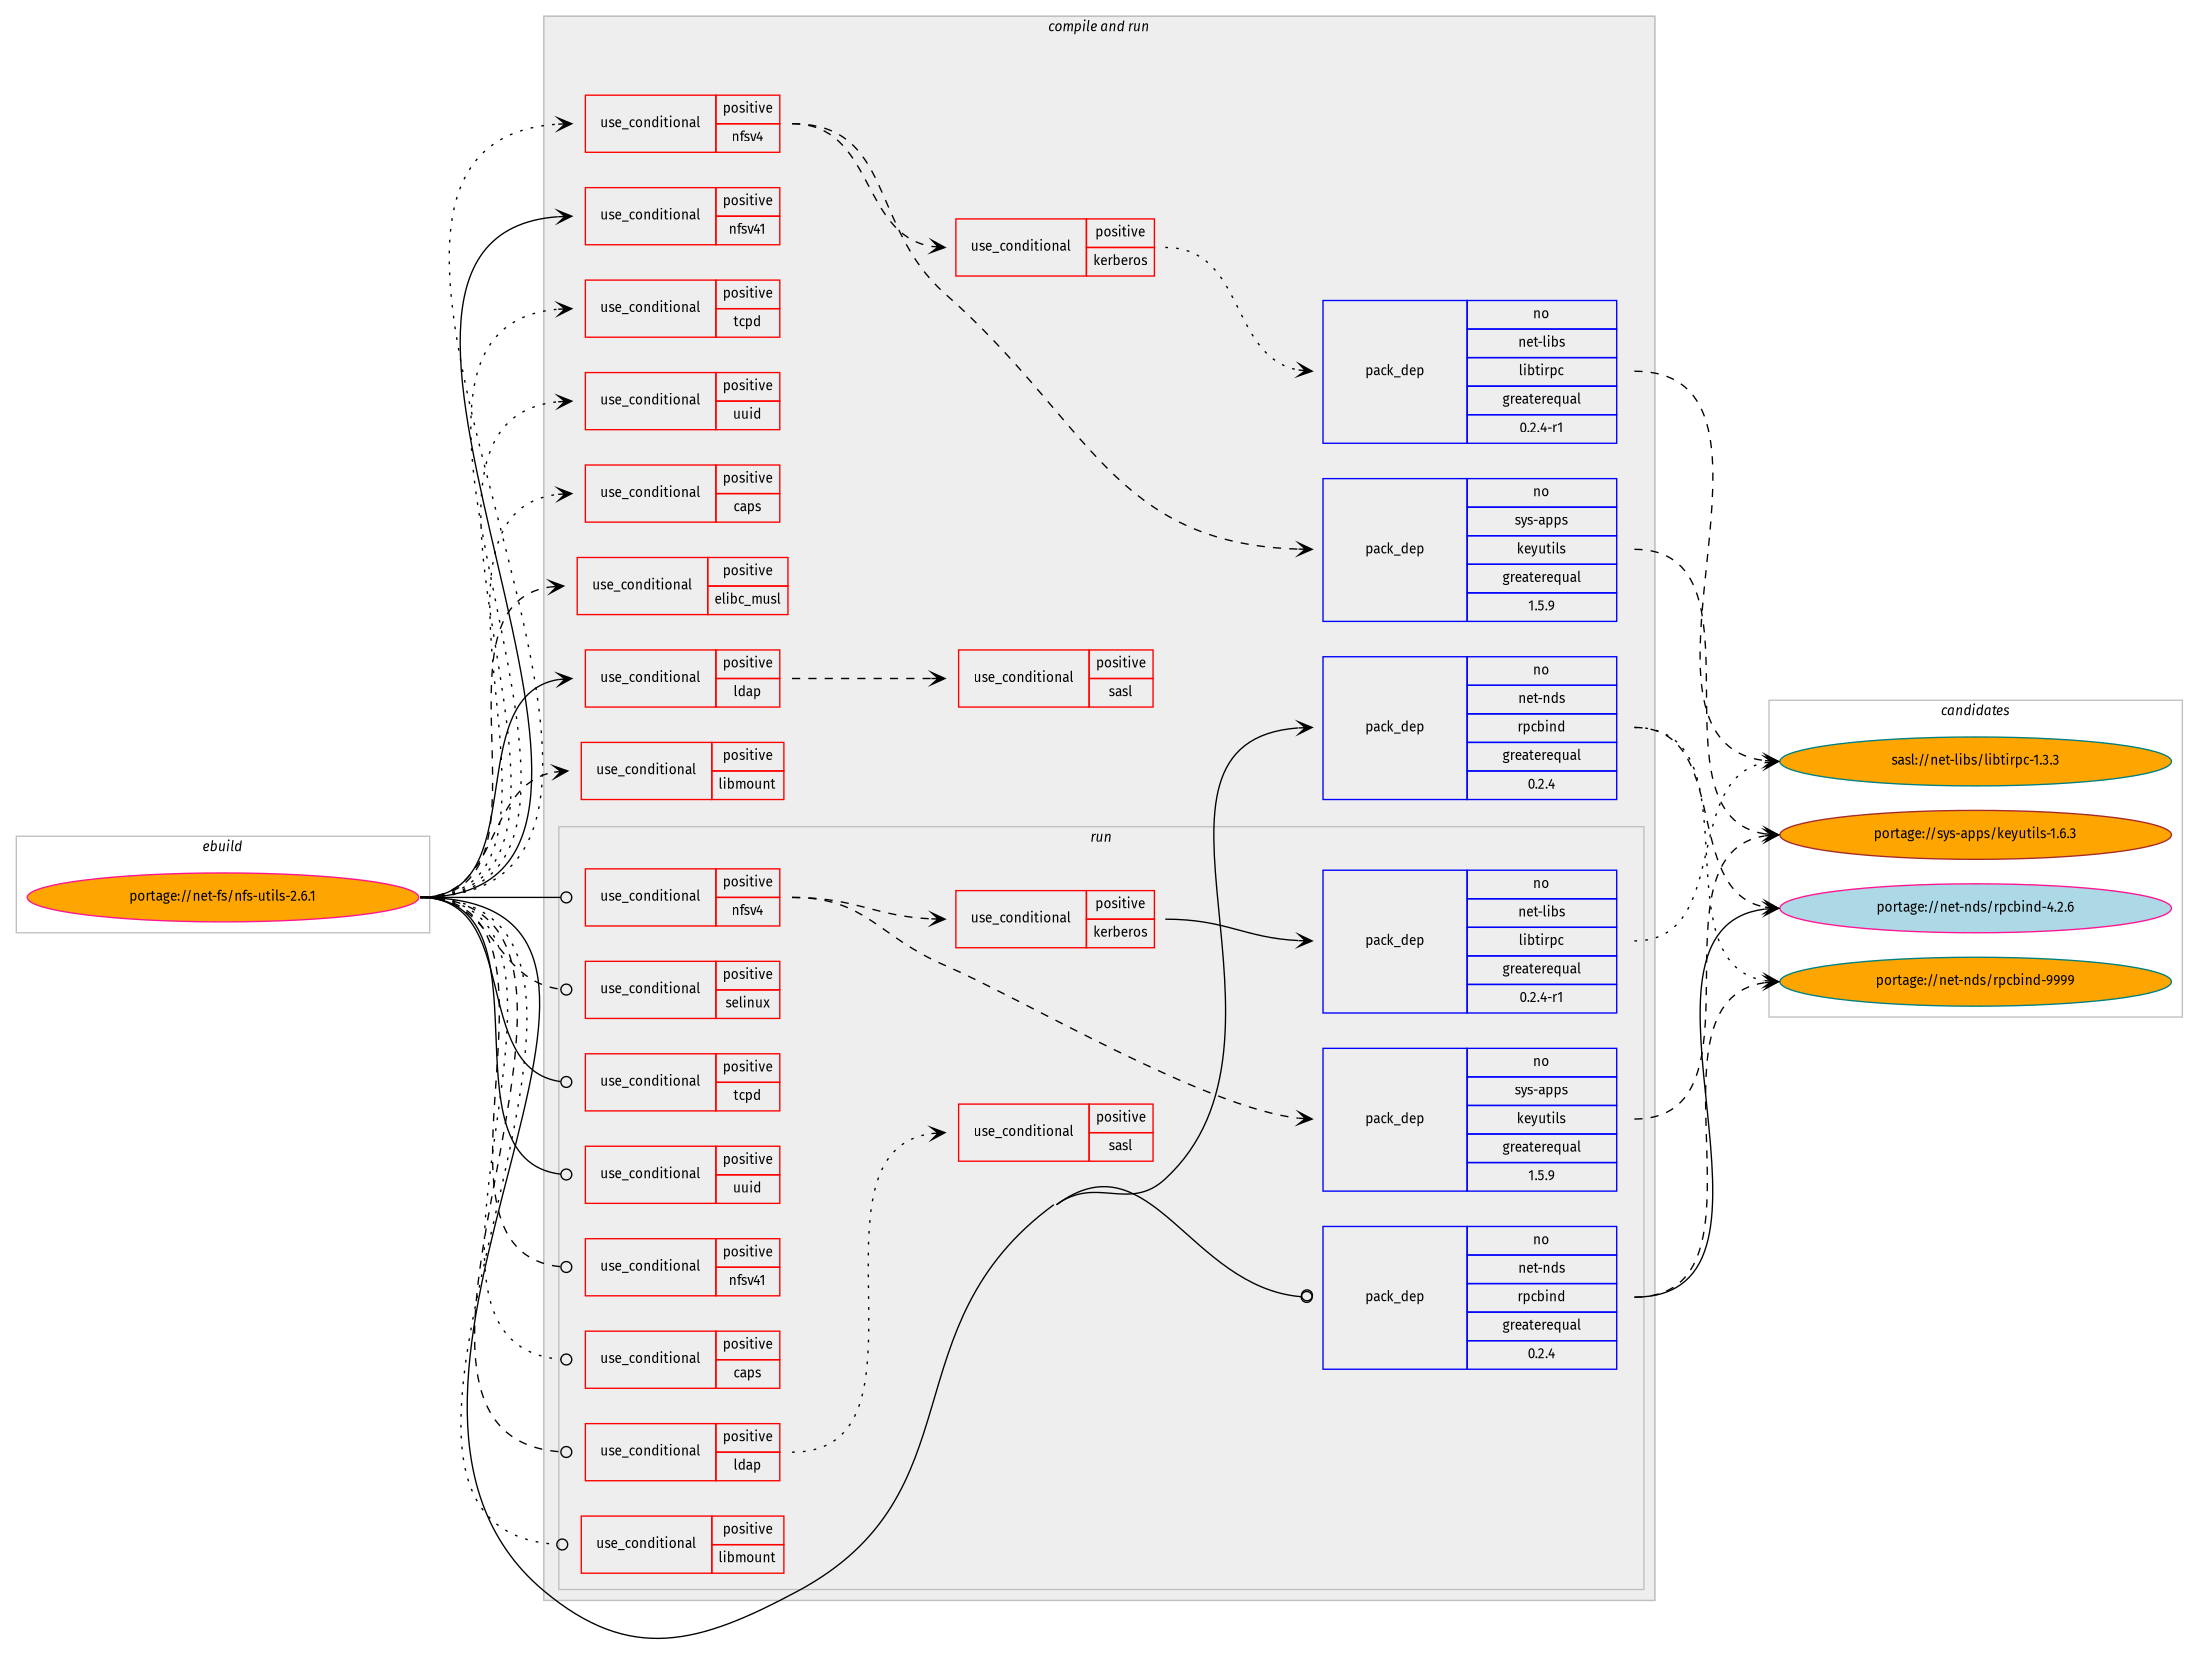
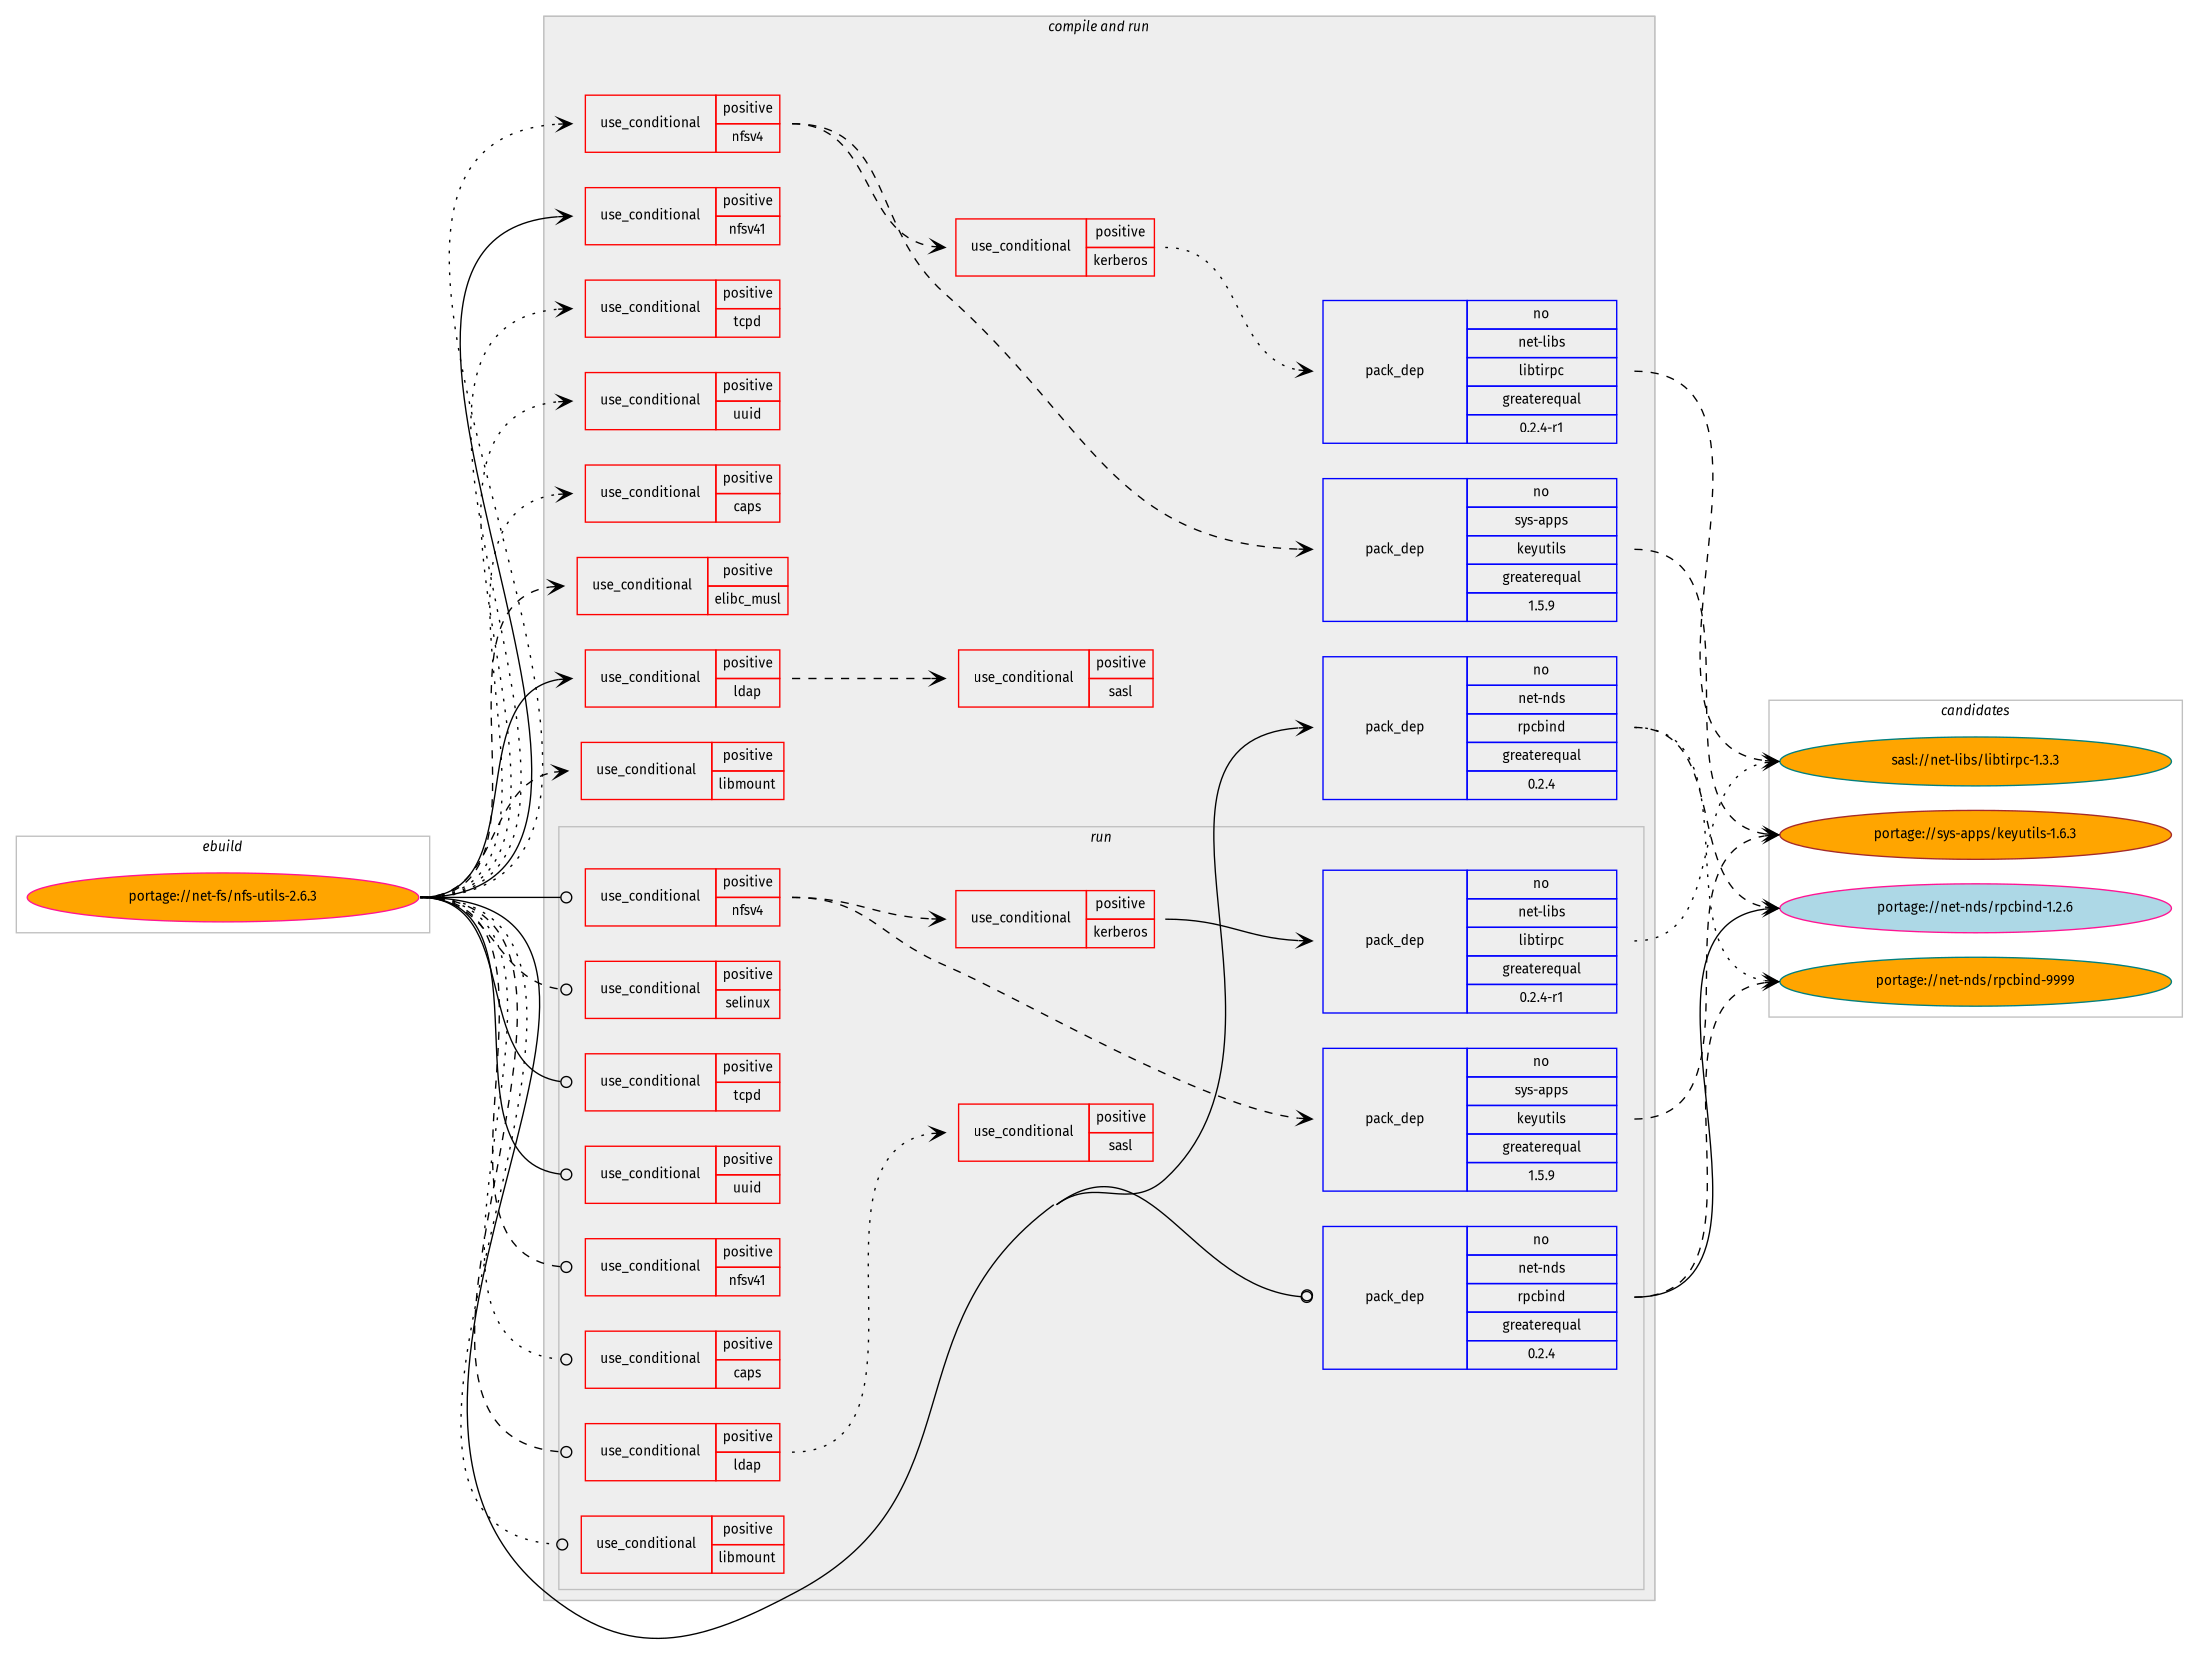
(223, 897) -> (223, 897)
(1976, 908) -> (1976, 908)
